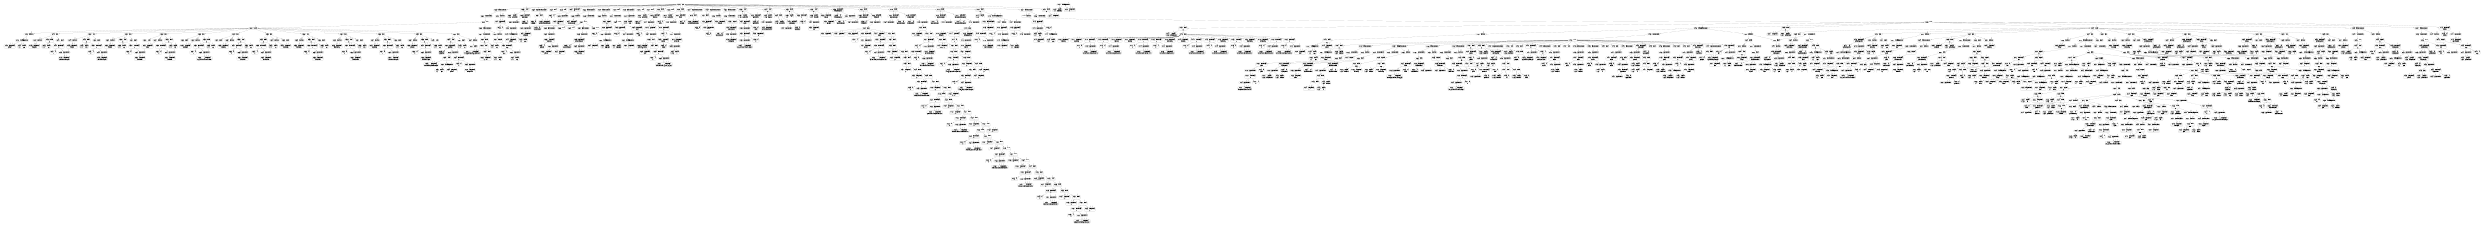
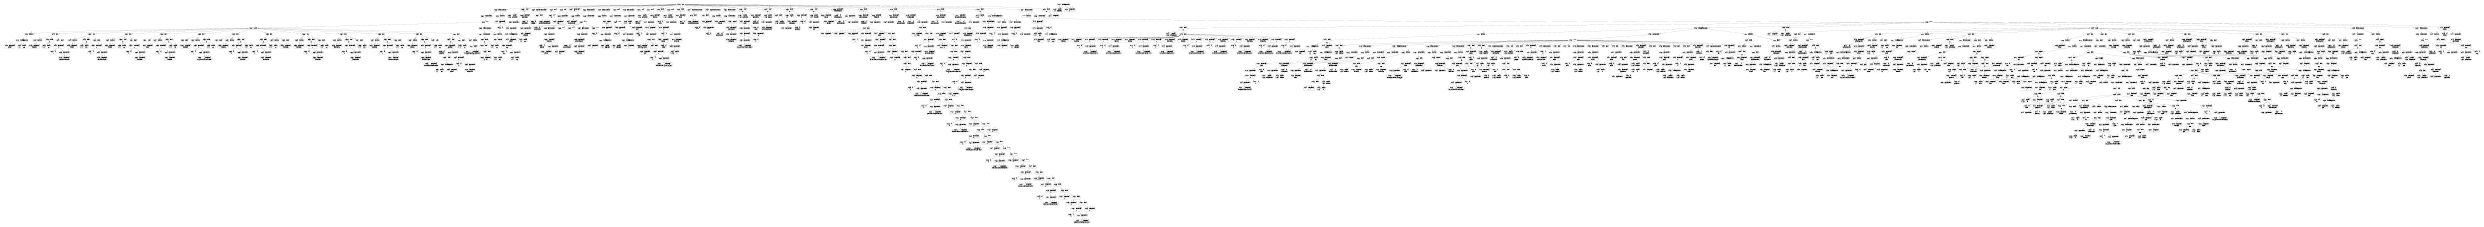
none -> (1370, 58)
